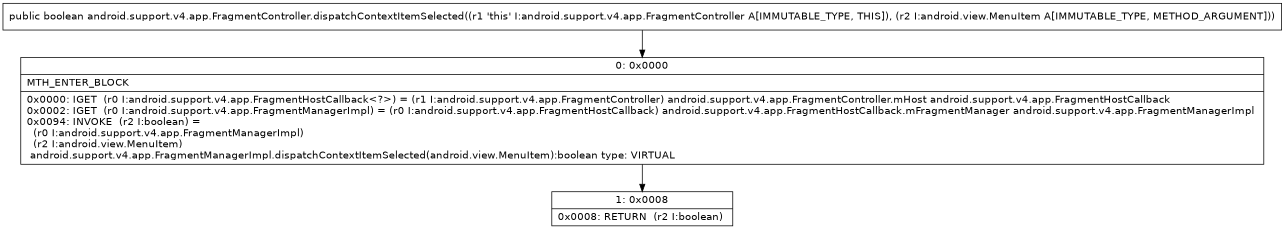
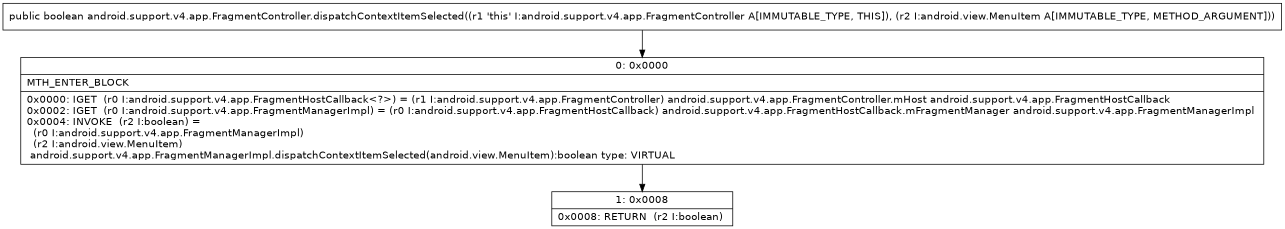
(116, 122) -> (116, 122)
